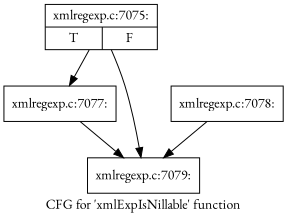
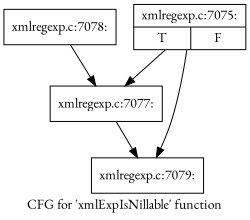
(189, 136) -> (80, 61)
